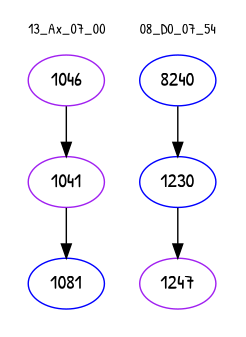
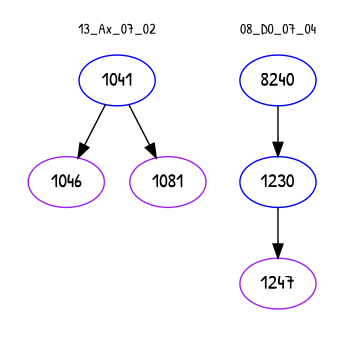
(67, 30) -> (117, 30)
(179, 30) -> (279, 30)
(66, 124) -> (95, 125)
(66, 182) -> (117, 80)
(66, 284) -> (168, 182)
